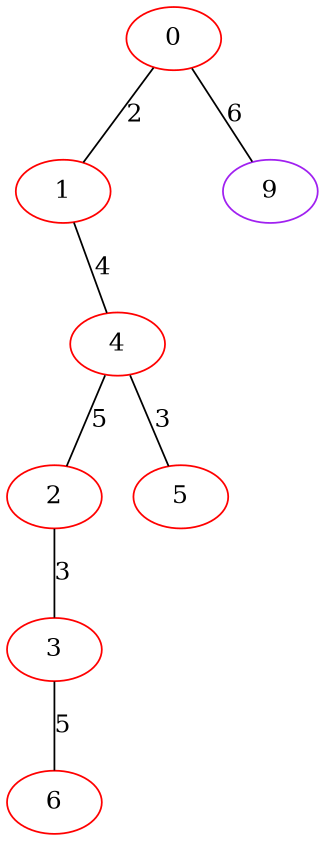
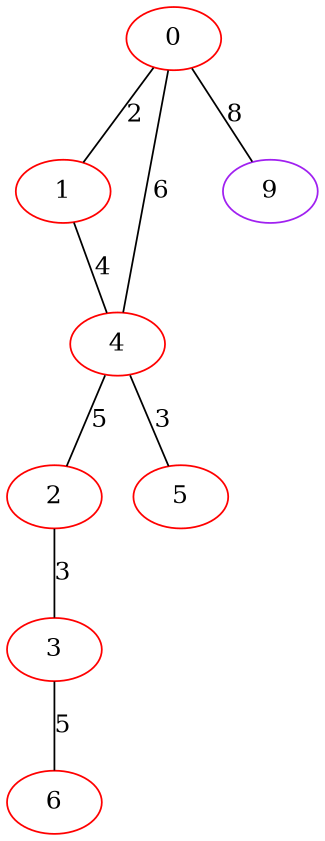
(235, 115) -> (235, 115)
none -> (146, 191)
